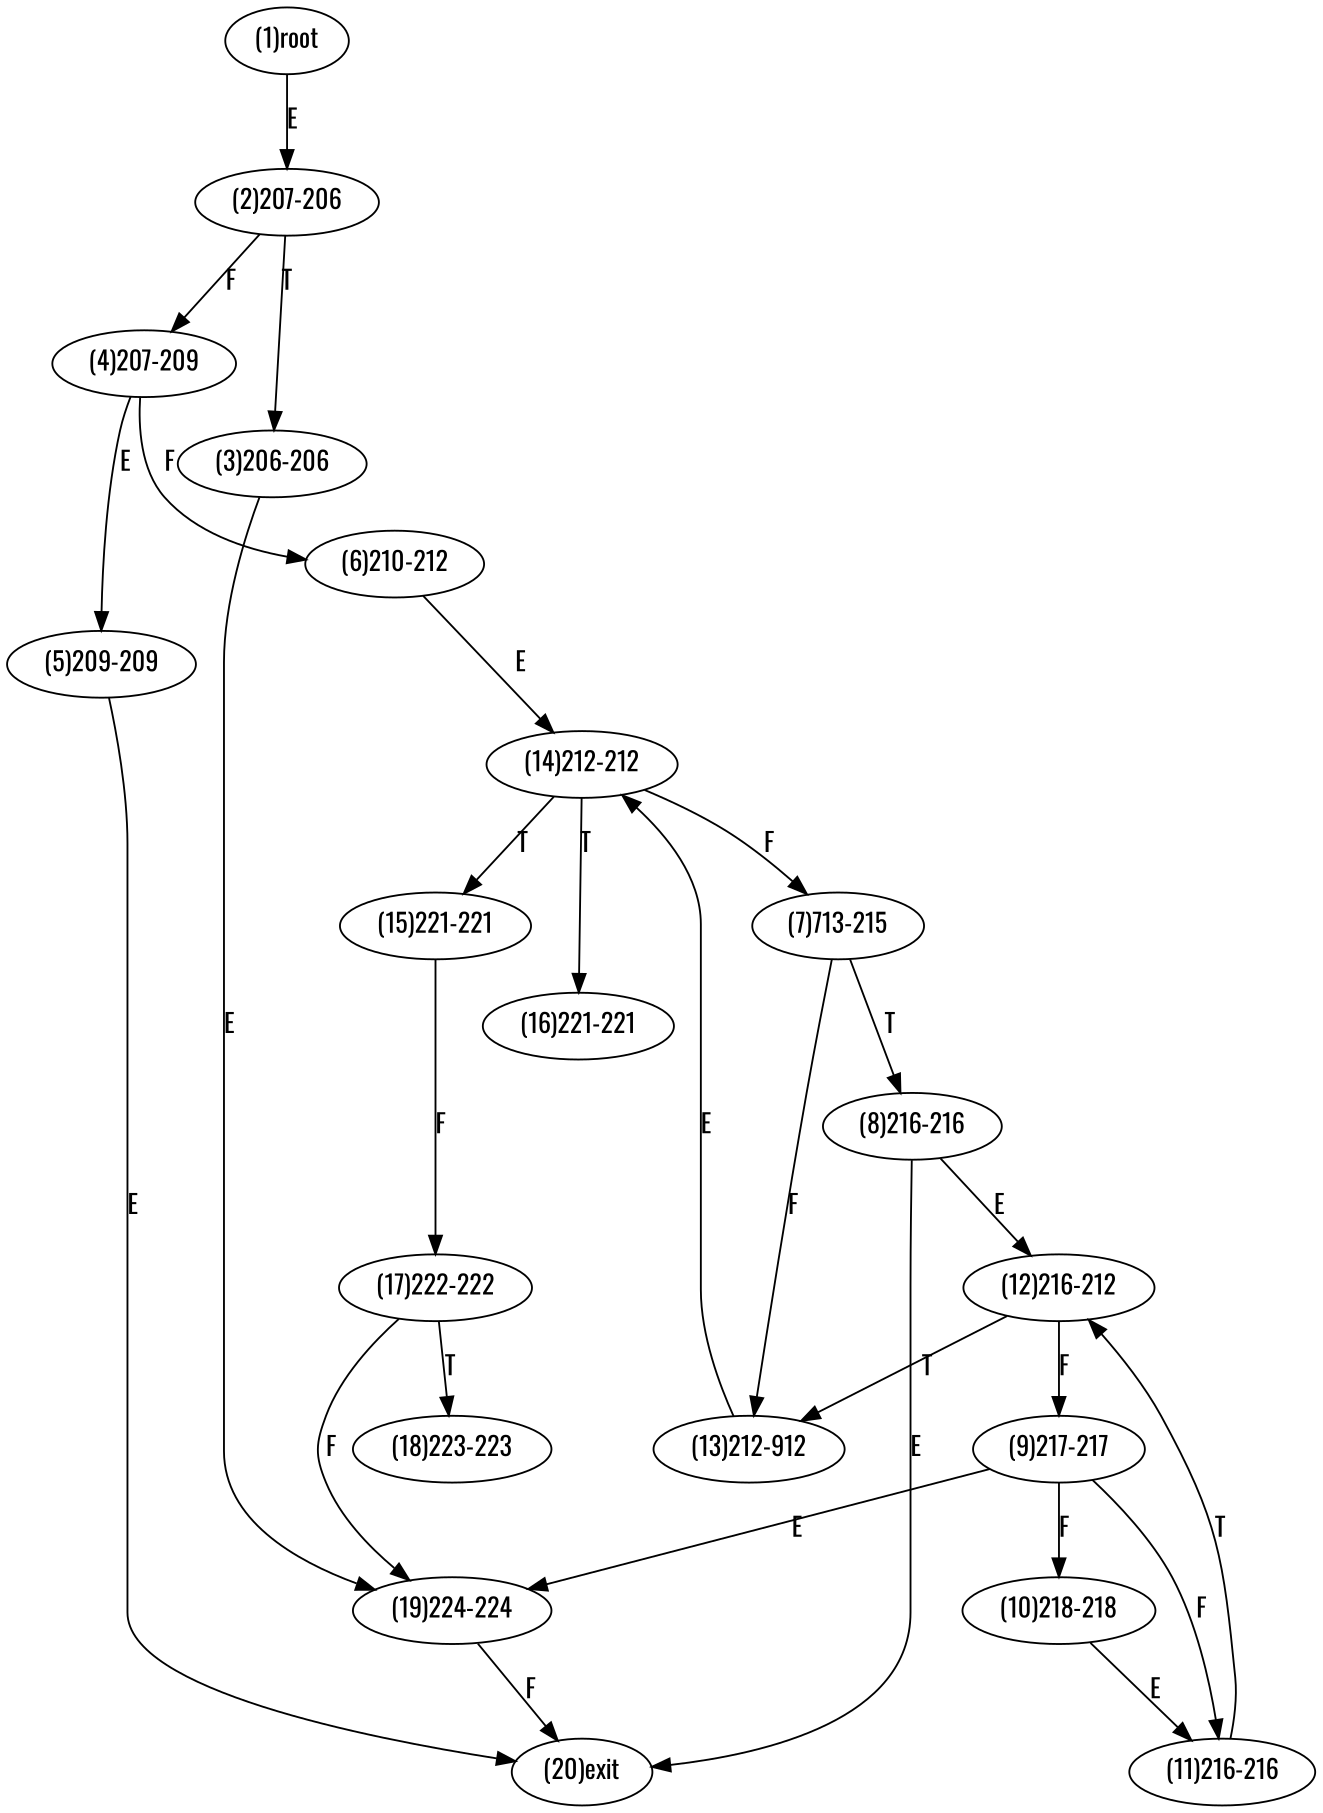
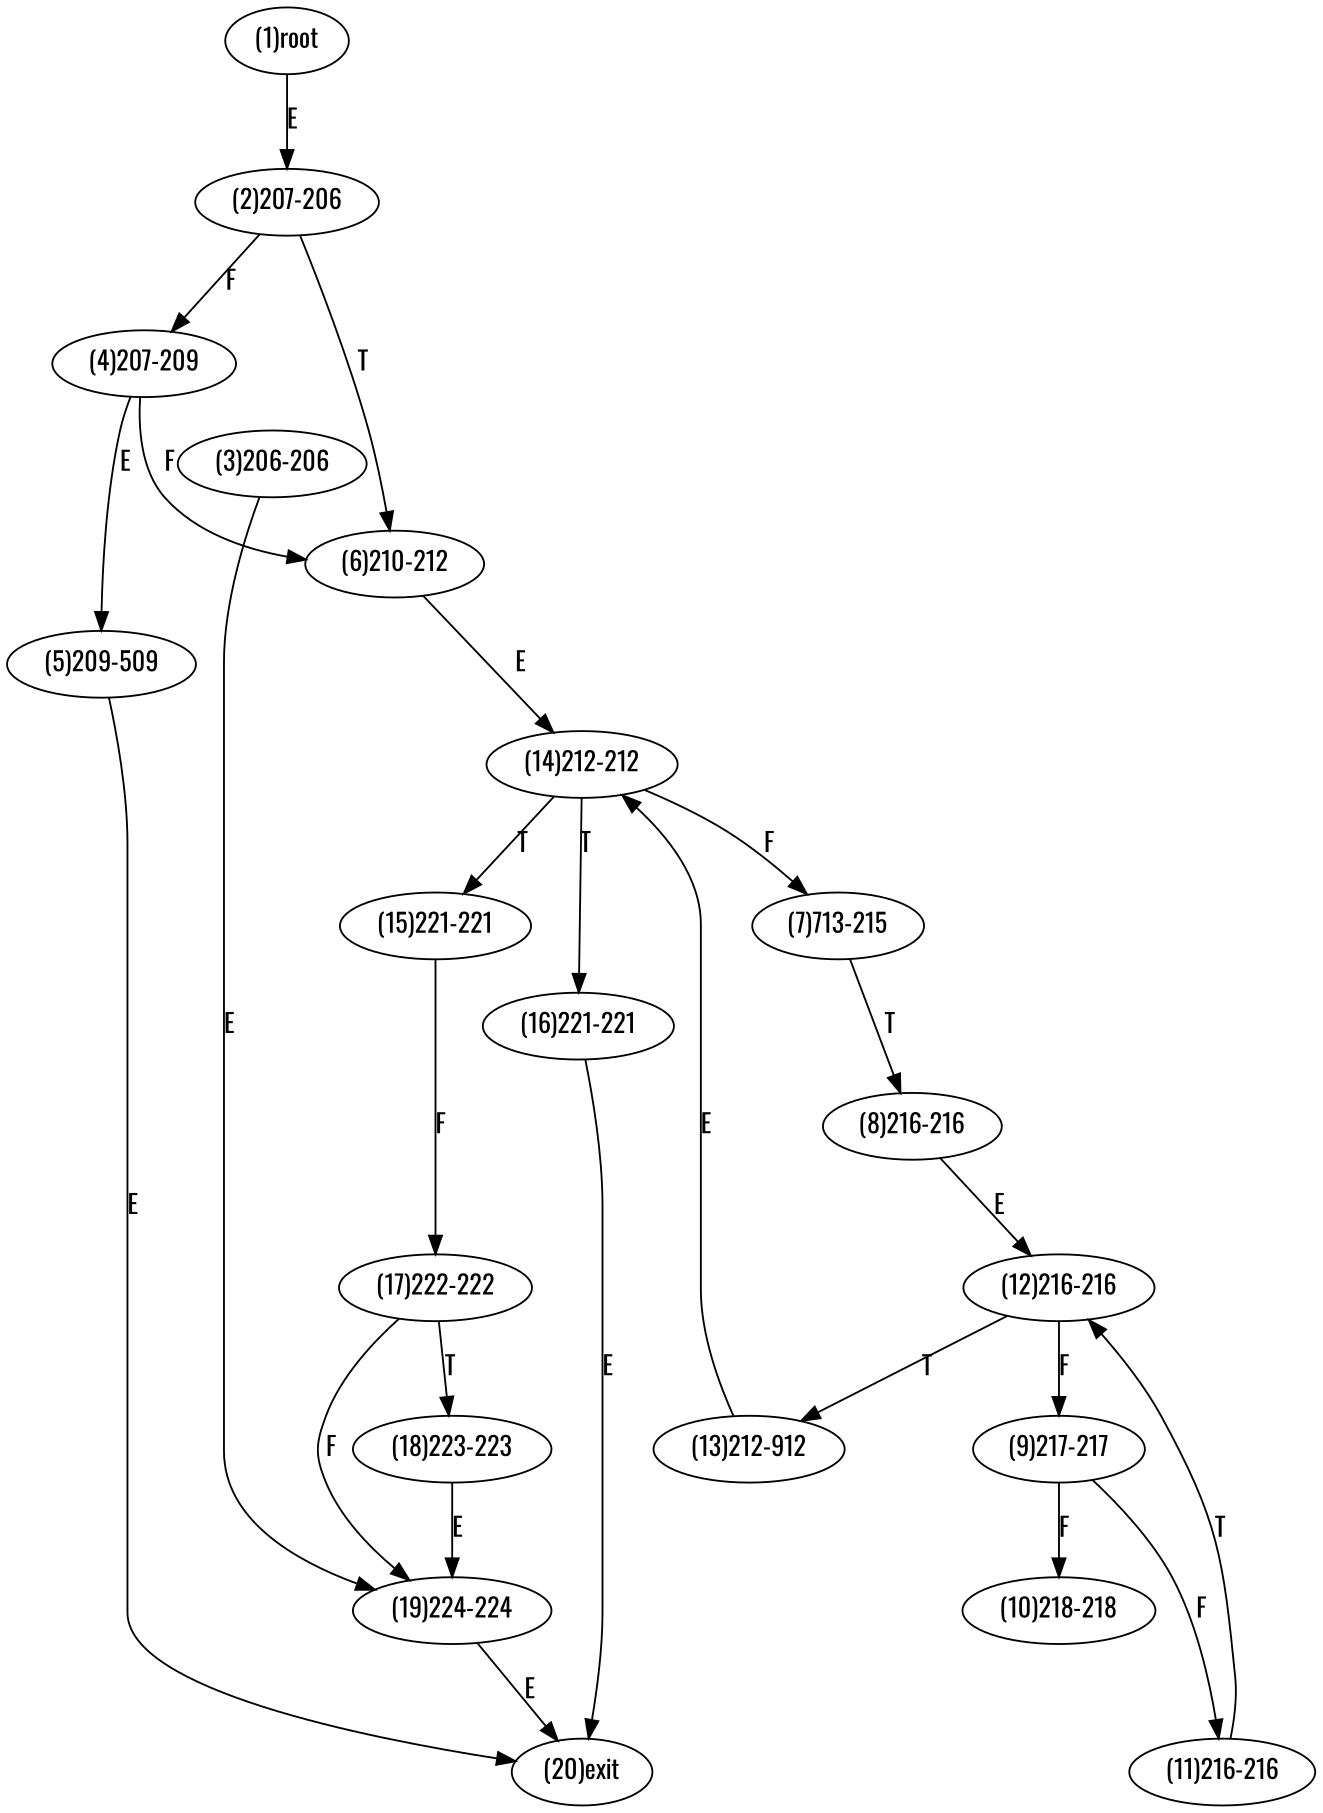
(280, 323) -> (351, 372)
(101, 664) -> (101, 664)
(792, 1178) -> none
(1059, 1288) -> (1059, 1288)
(768, 1527) -> (452, 1521)
(911, 1541) -> (602, 1389)
(1134, 1685) -> none
(531, 1691) -> (531, 1691)
